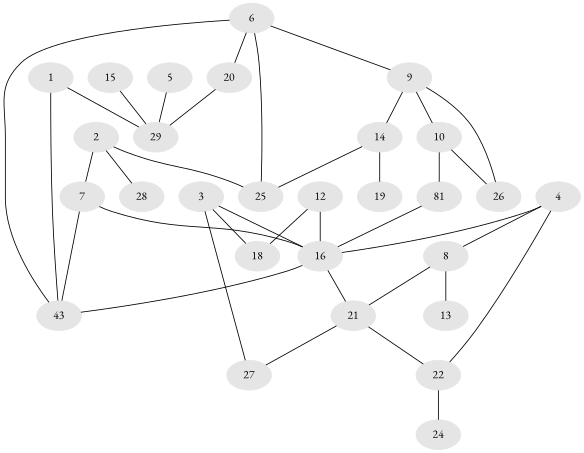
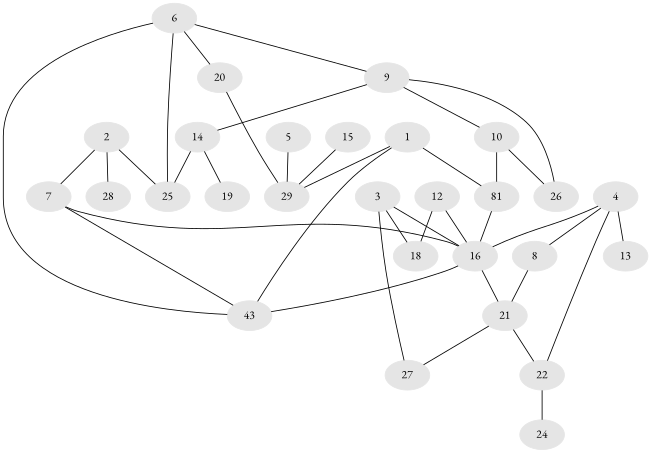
none -> (452, 167)
(446, 286) -> (621, 226)
